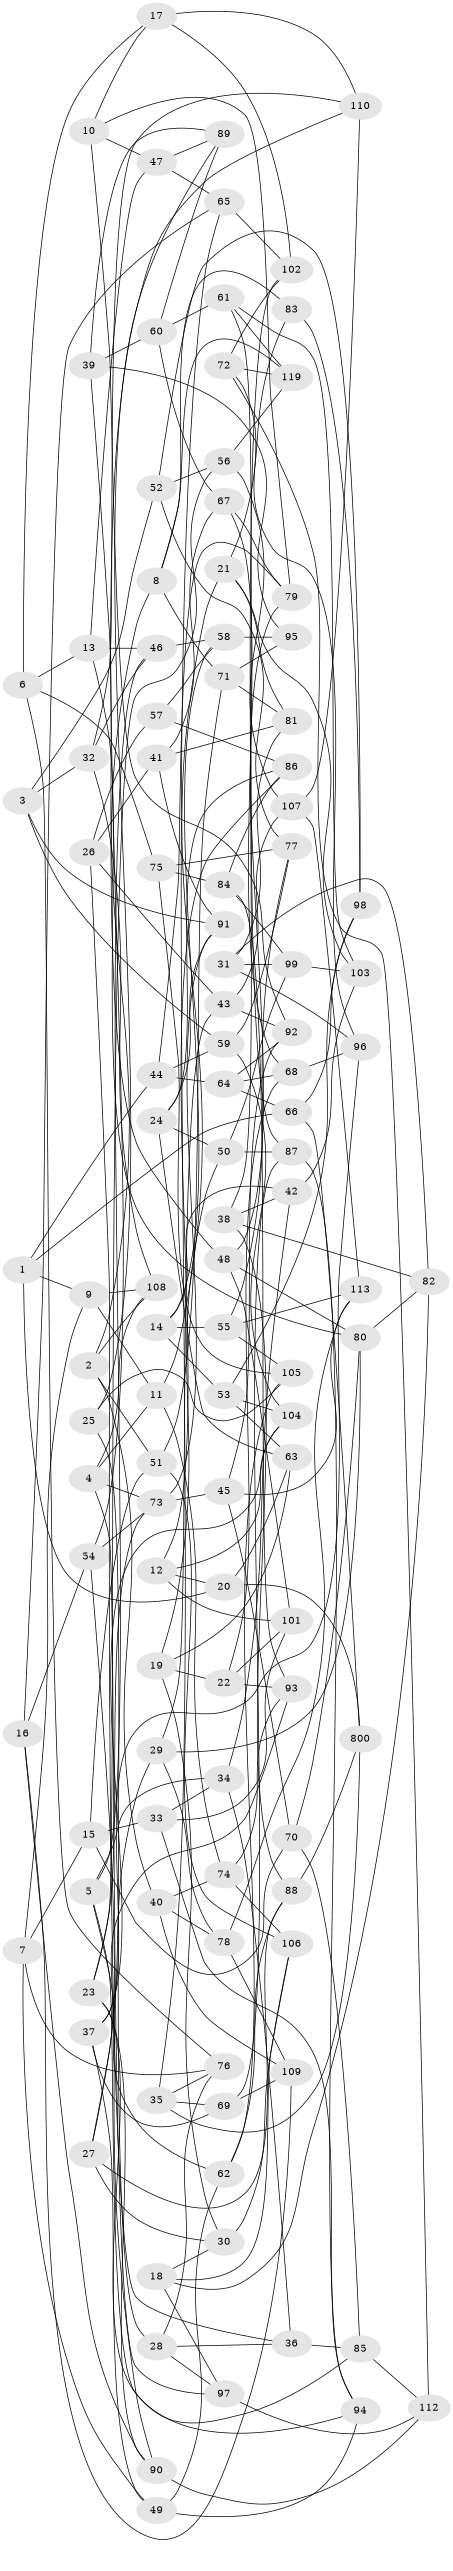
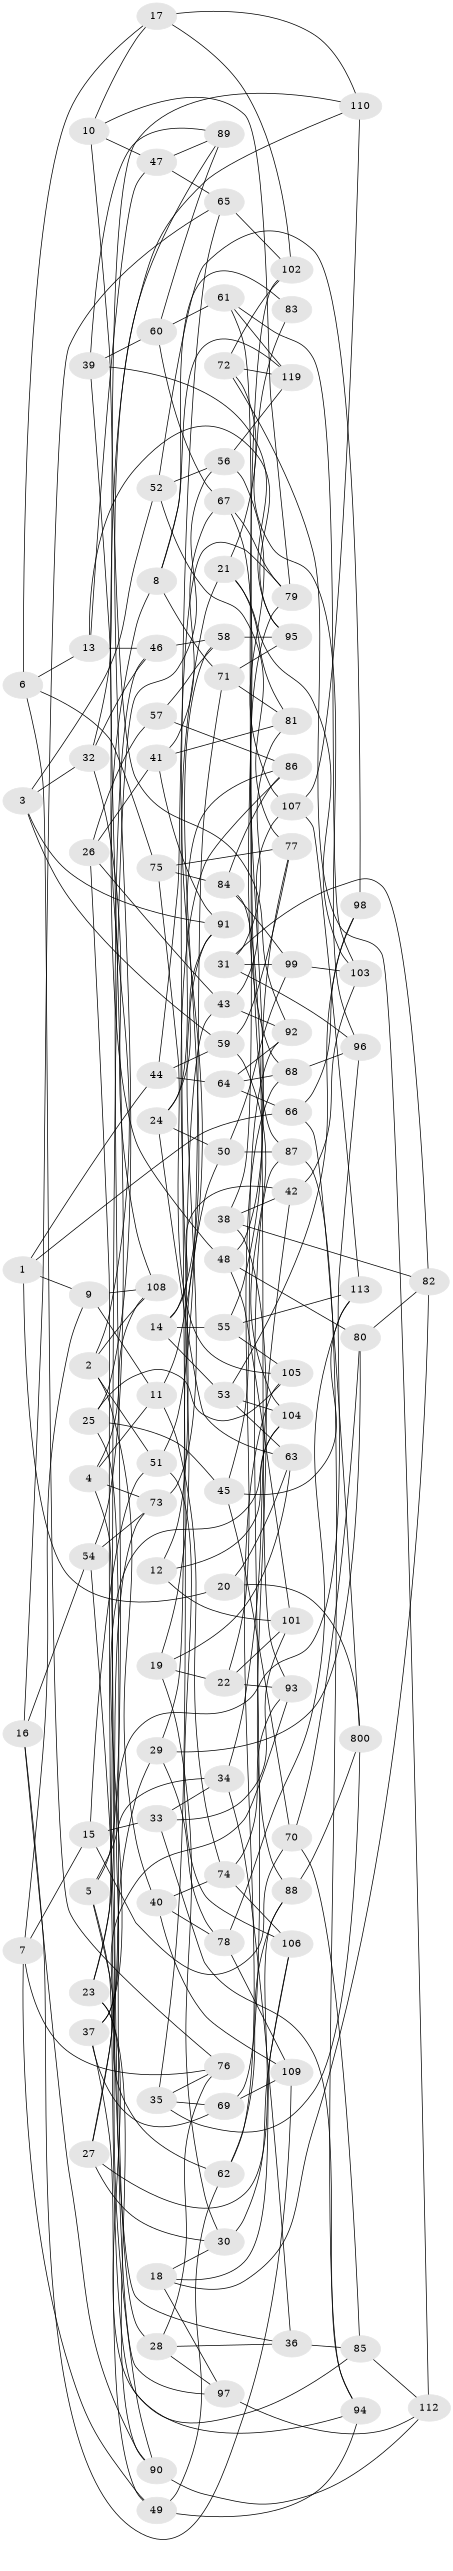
(352, 603) -> none
(141, 1216) -> (196, 427)
(194, 1497) -> (163, 1436)
(190, 1579) -> none
